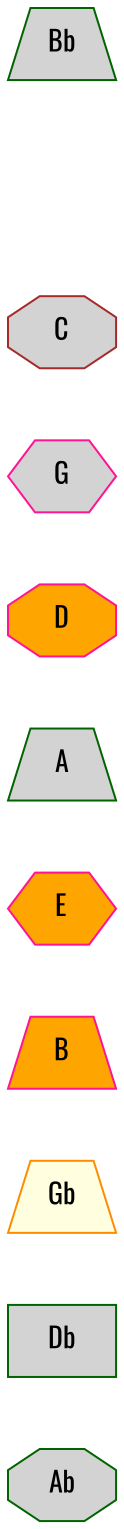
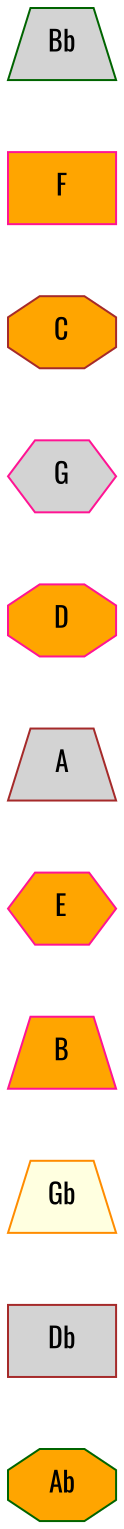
none -> (62, 188)
(62, 332) -> (62, 332)
(62, 765) -> (62, 765)
(62, 1341) -> (62, 1341)
(62, 1485) -> (62, 1485)
